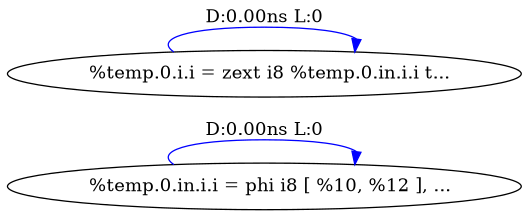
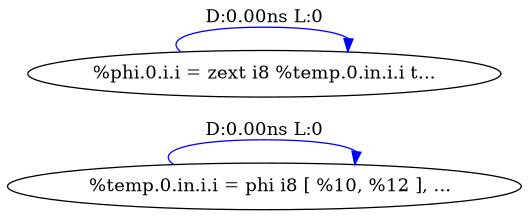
(264, 74) -> (264, 74)
